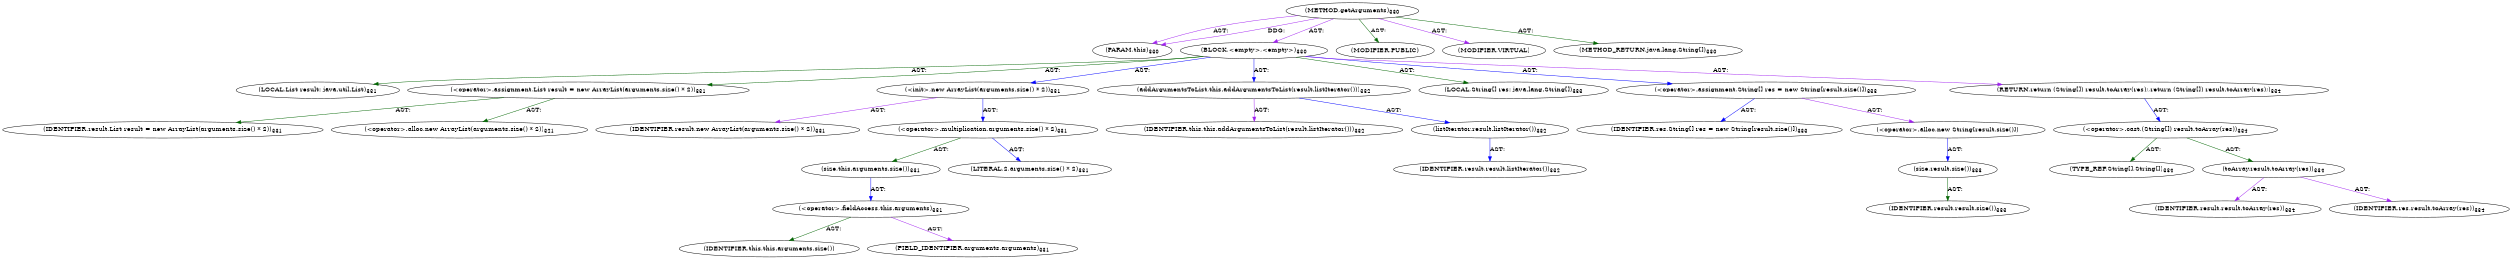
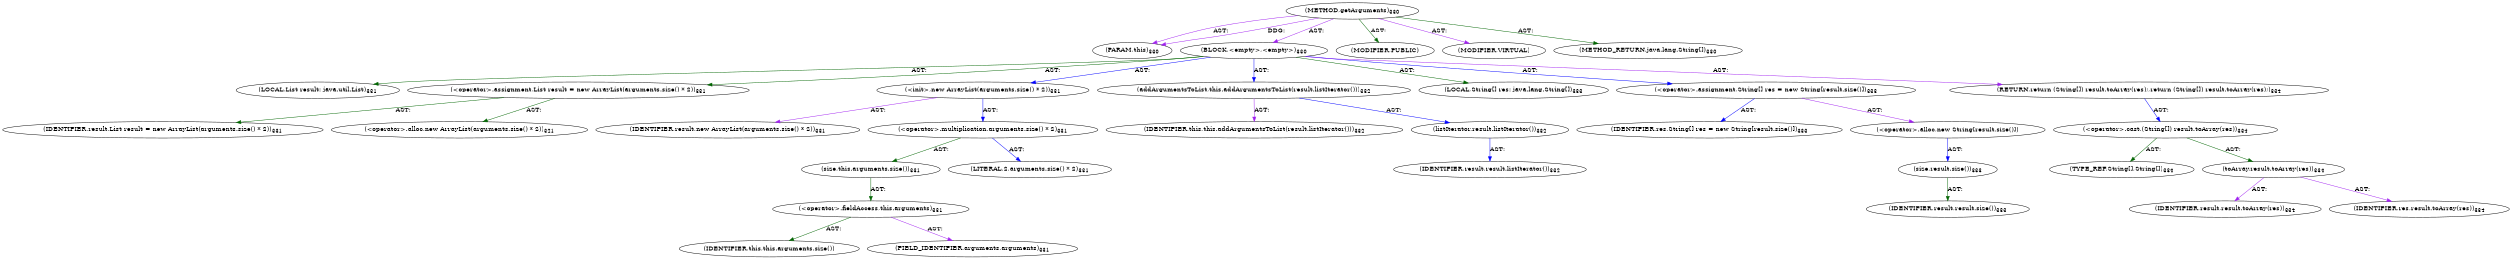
(871, 187) -> (871, 187)
